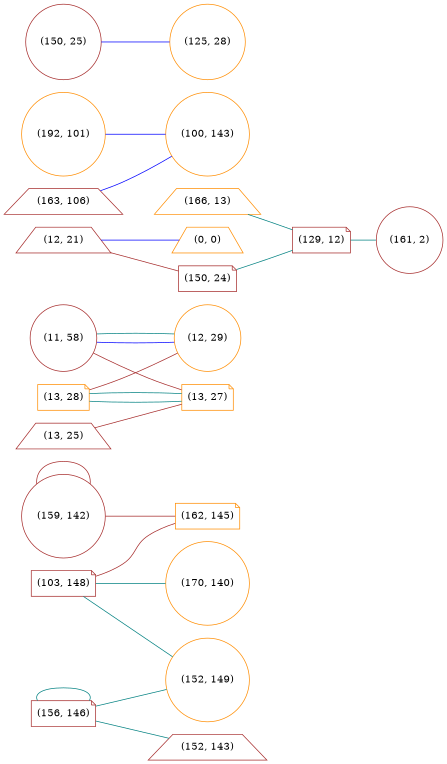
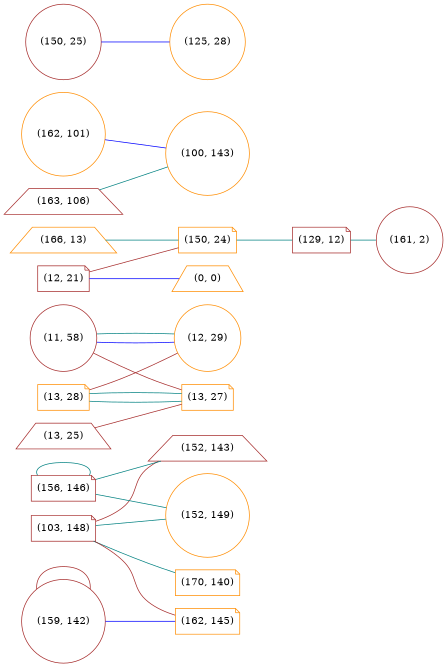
(63, 134) -> (63, 134)
(137, 175) -> (134, 178)
(270, 222) -> (142, 240)
(63, 240) -> (63, 279)
(208, 279) -> (208, 240)
none -> (132, 496)
(140, 516) -> (140, 621)
(208, 583) -> (208, 583)
